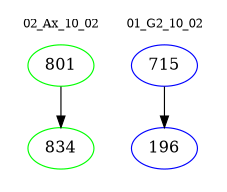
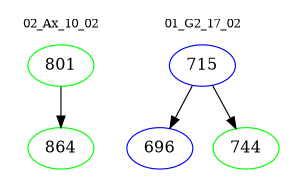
(165, 25) -> (203, 25)
(61, 148) -> (61, 148)
(164, 148) -> (160, 148)
none -> (246, 148)
